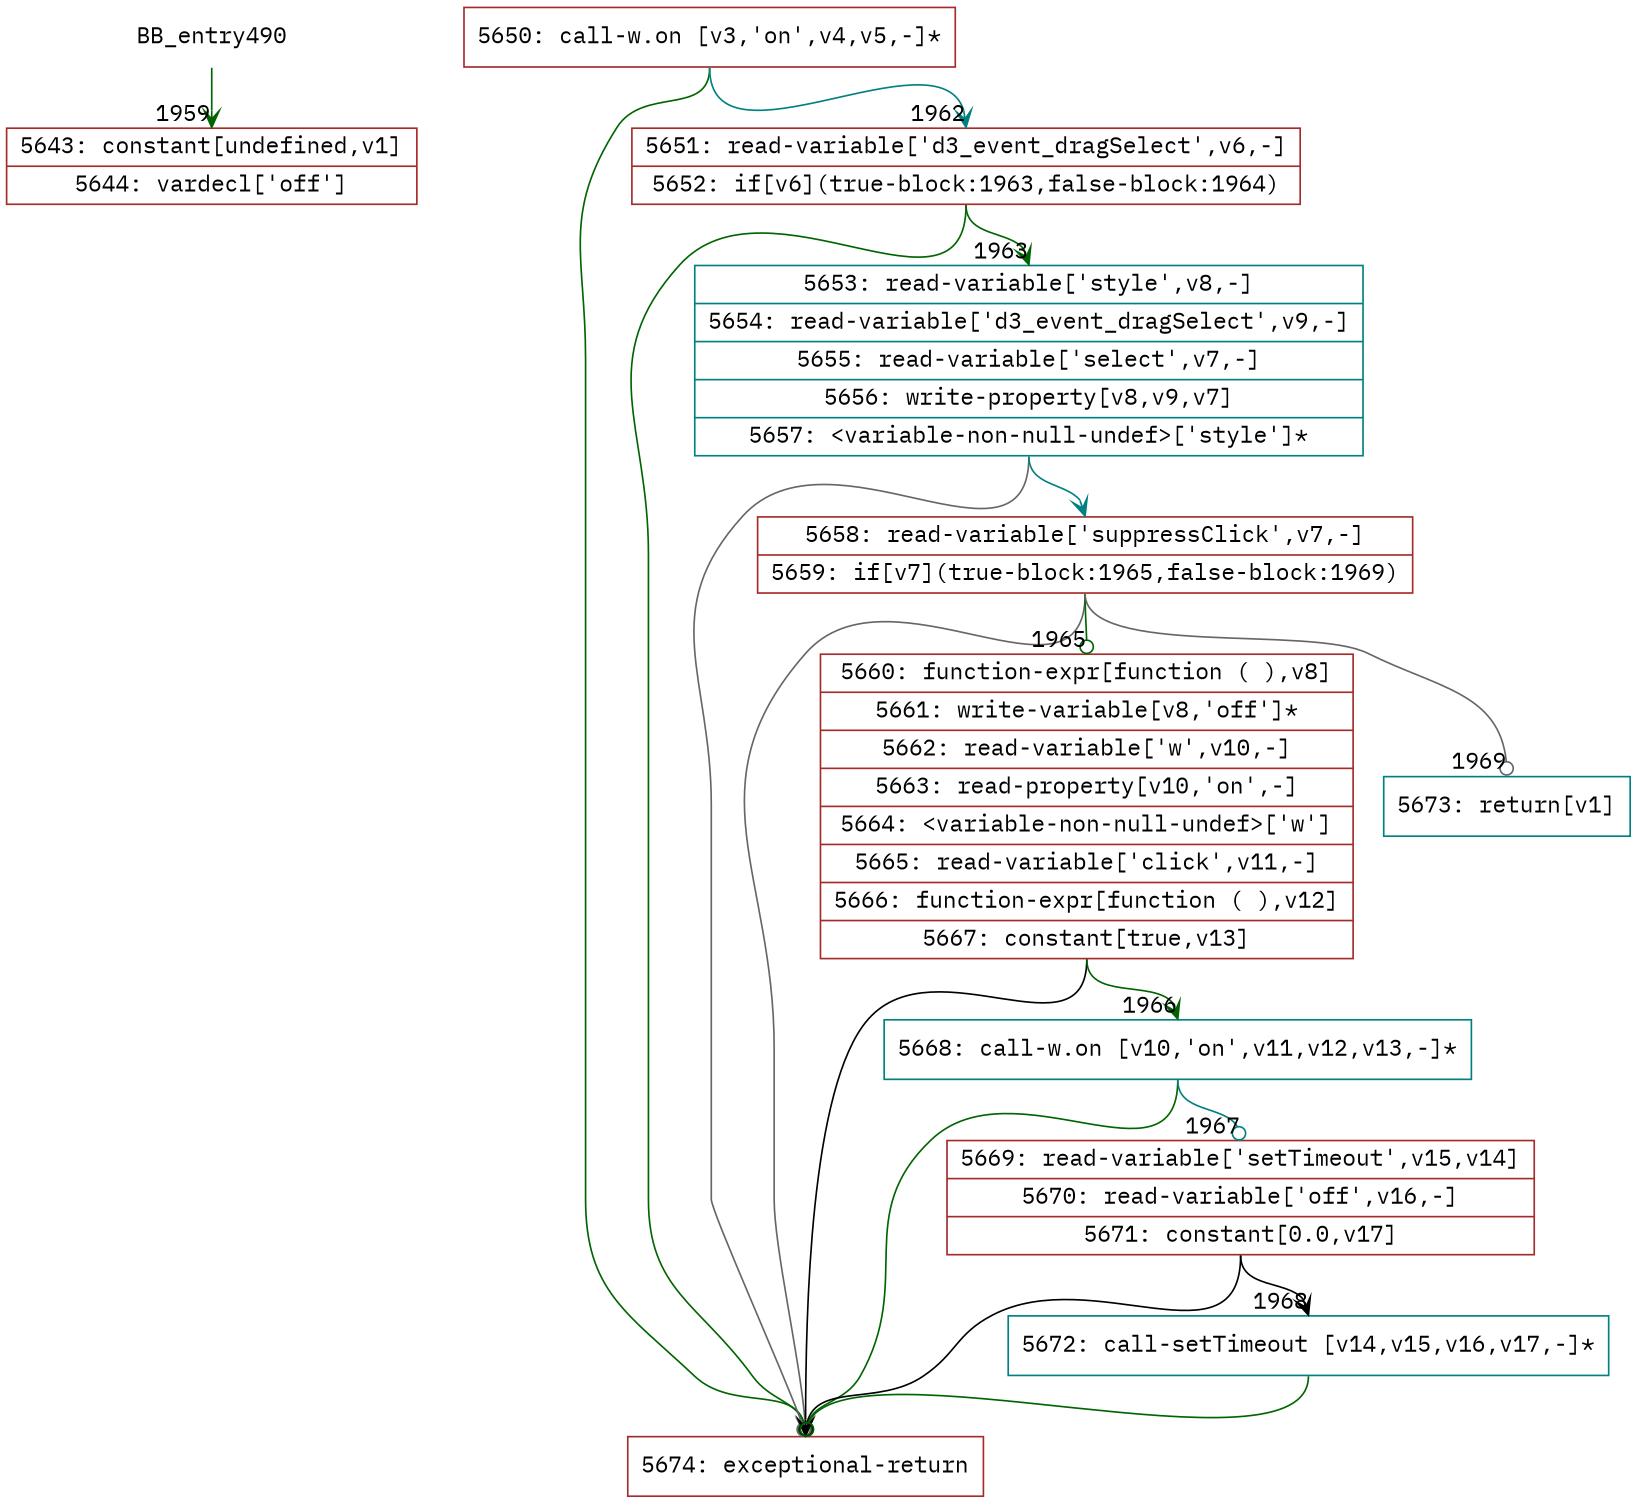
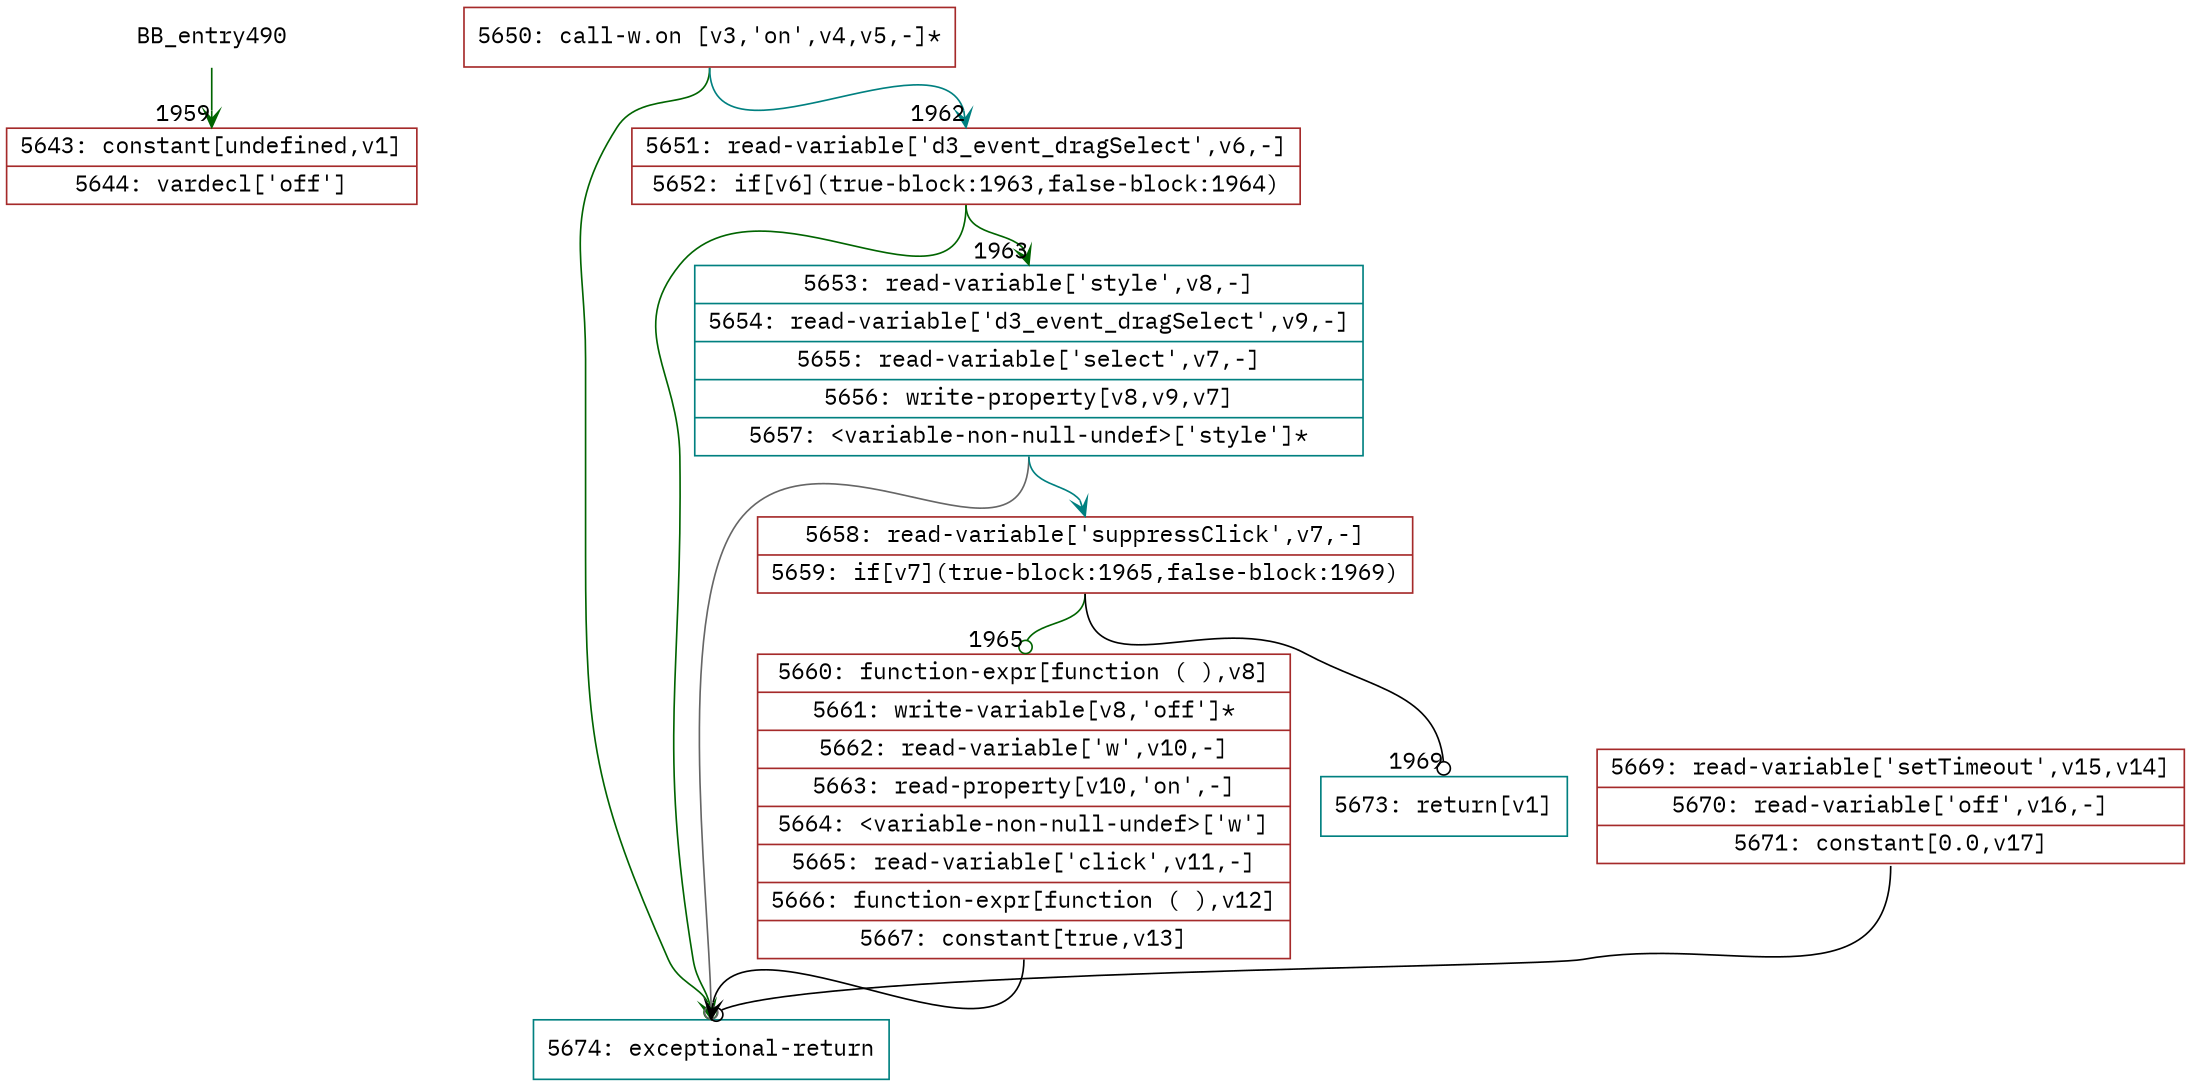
(1312, 642) -> (1273, 642)
(586, 770) -> (586, 516)
(752, 869) -> none
(1178, 1050) -> none
(1308, 1346) -> none
(806, 1466) -> (711, 1050)
